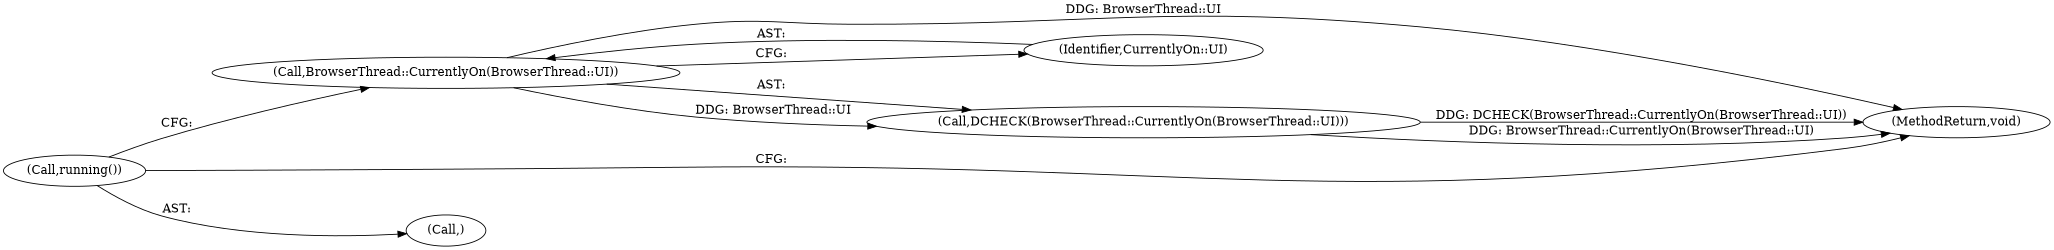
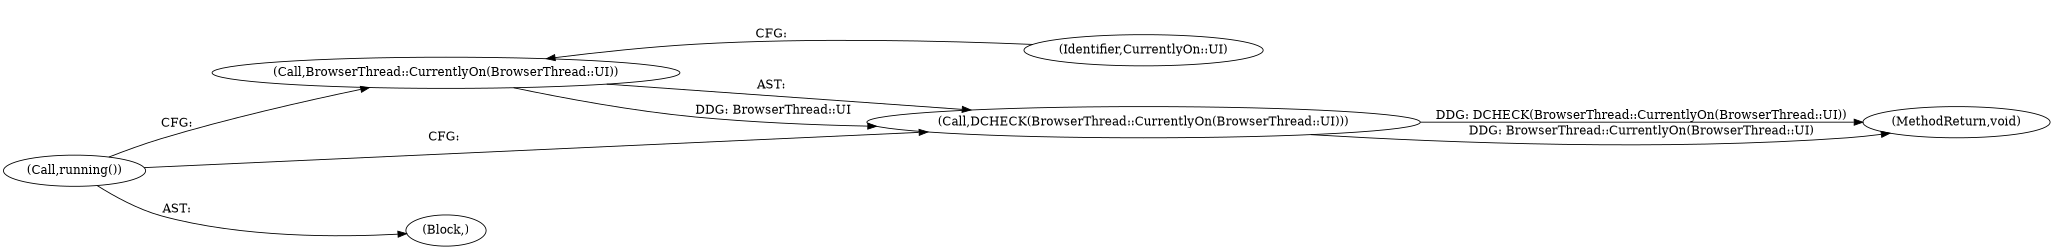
(1202, 16) -> none
(773, 34) -> (773, 34)
(838, 60) -> none
(1024, 172) -> (531, 150)
(446, 231) -> (446, 231)
